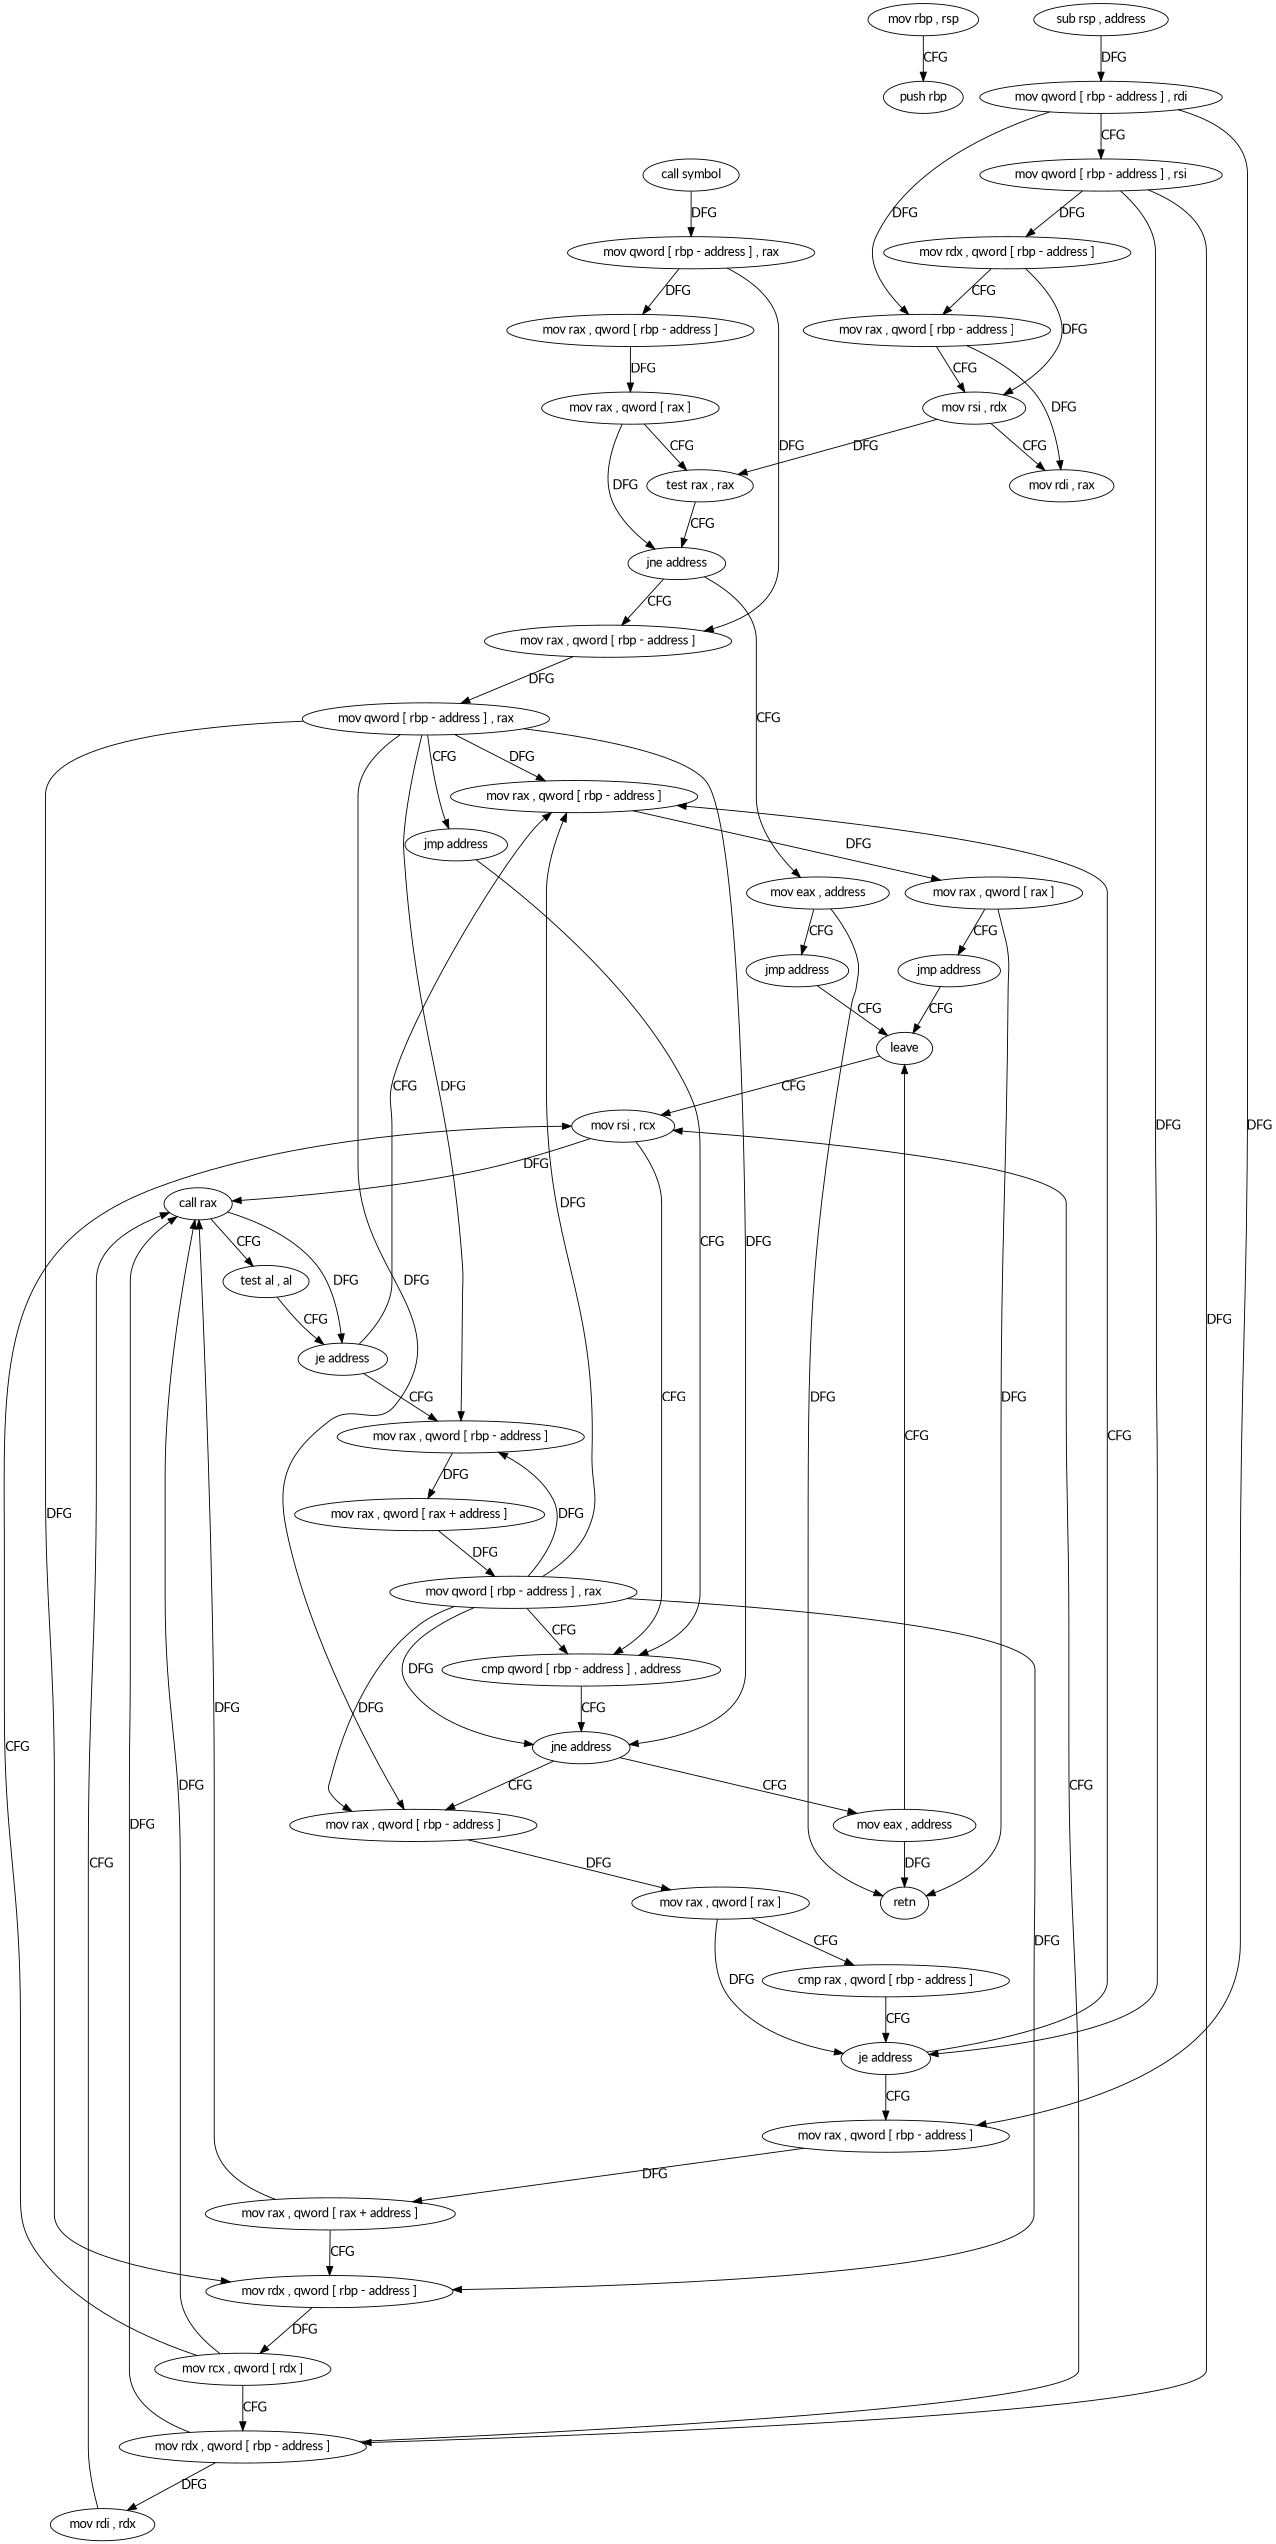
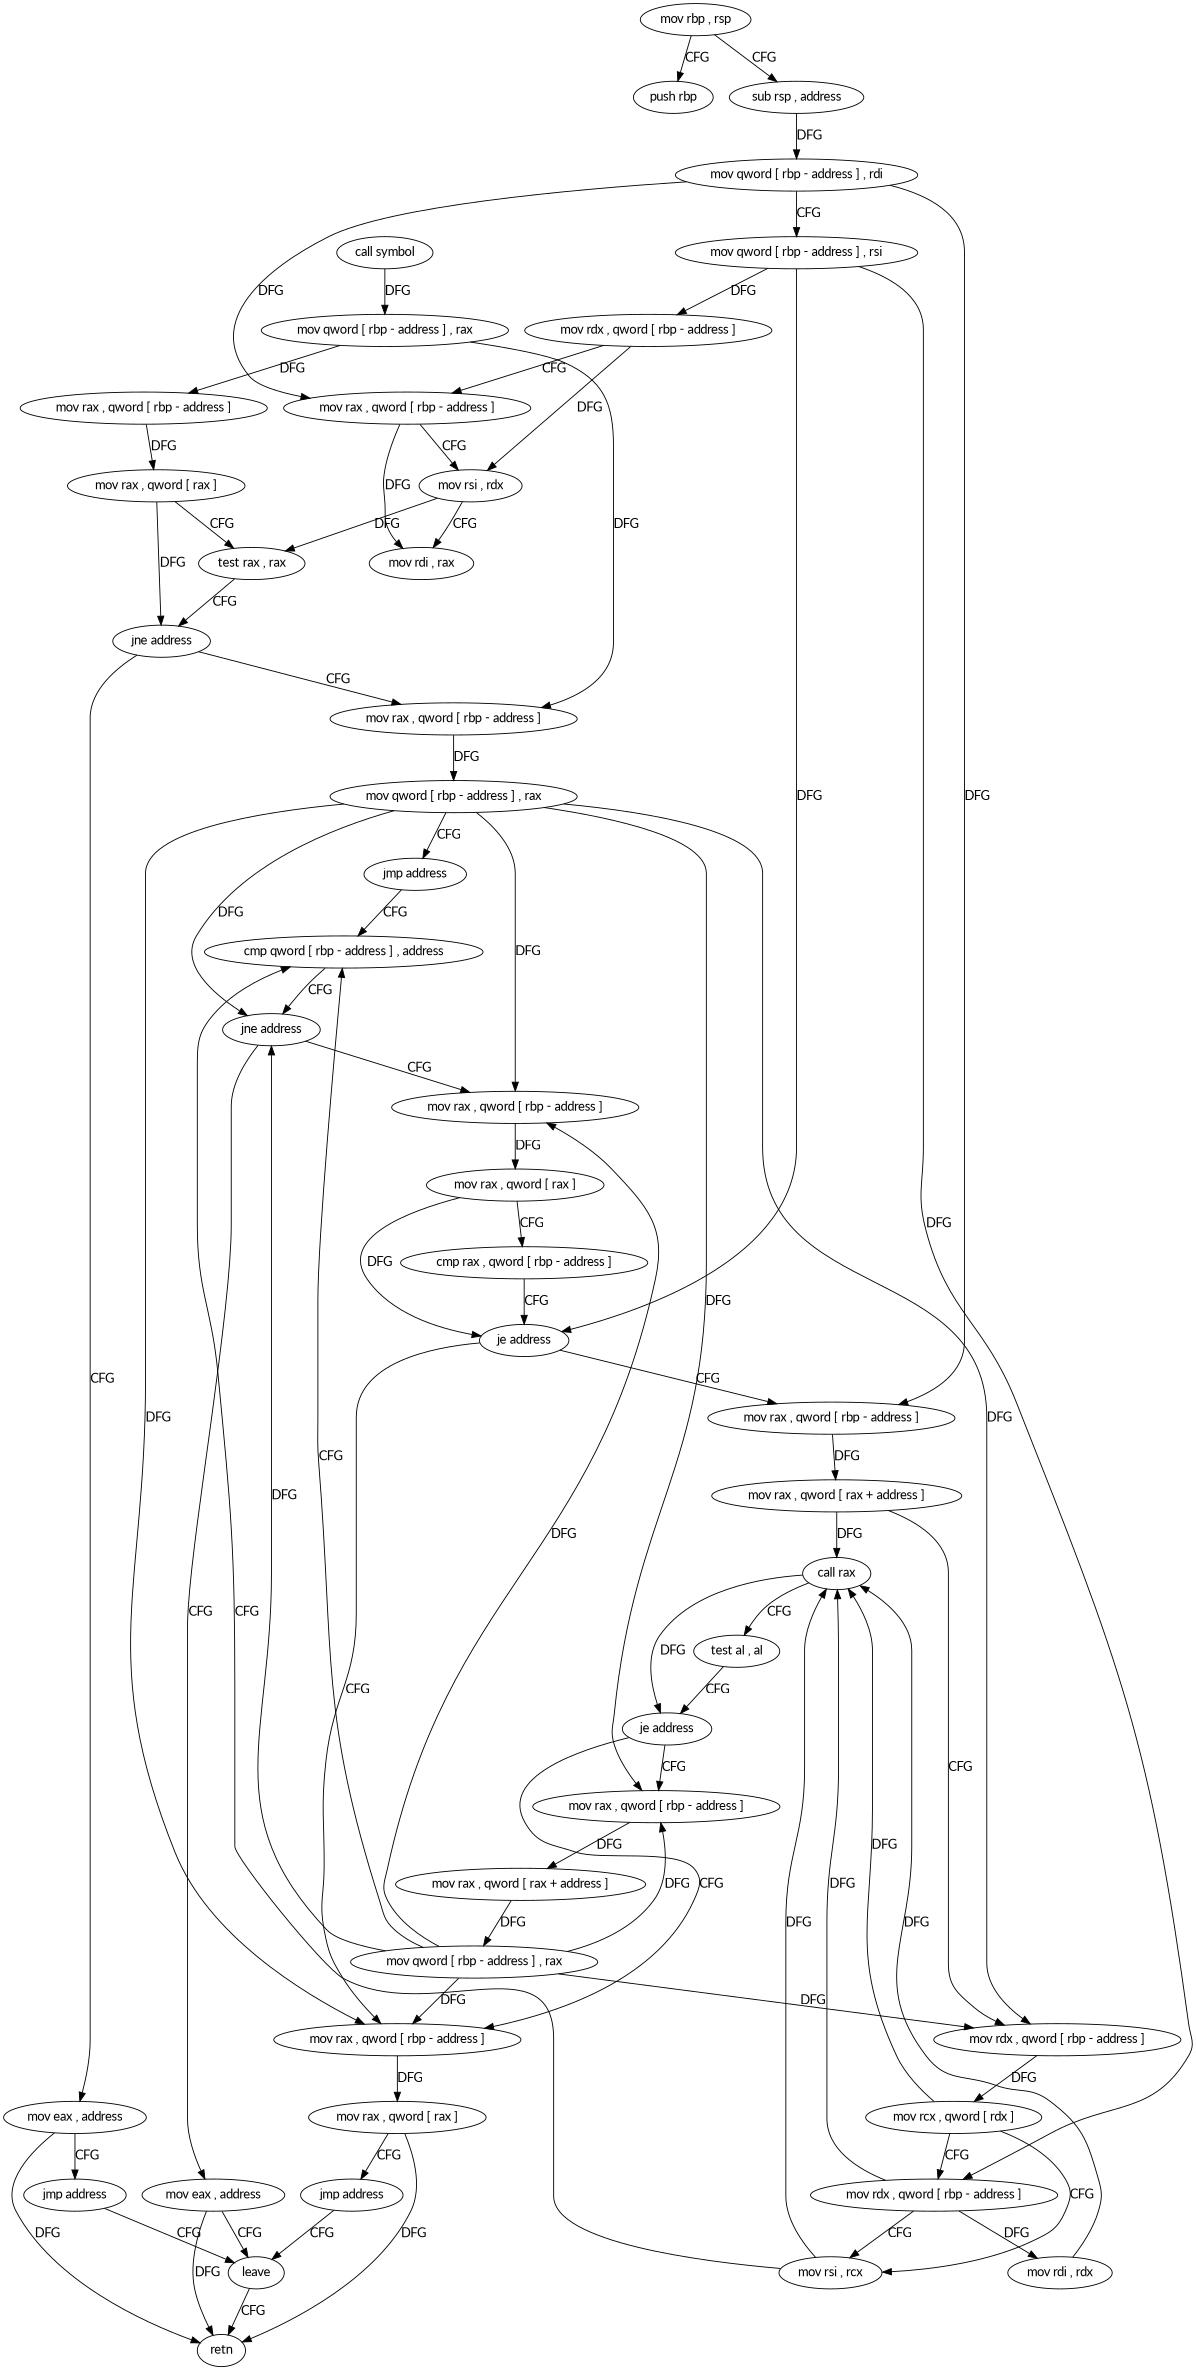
none -> (742, 56)
(775, 1084) -> (241, 2308)
(102, 1864) -> (917, 1923)
